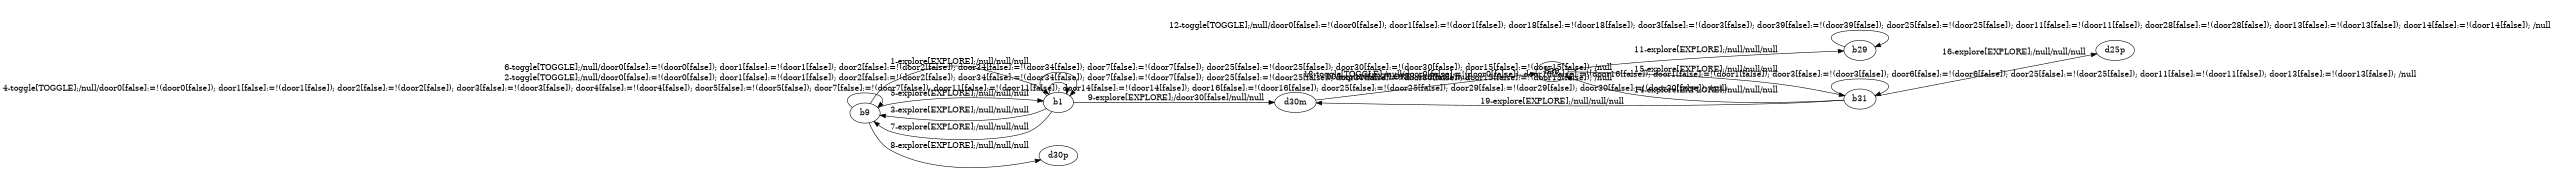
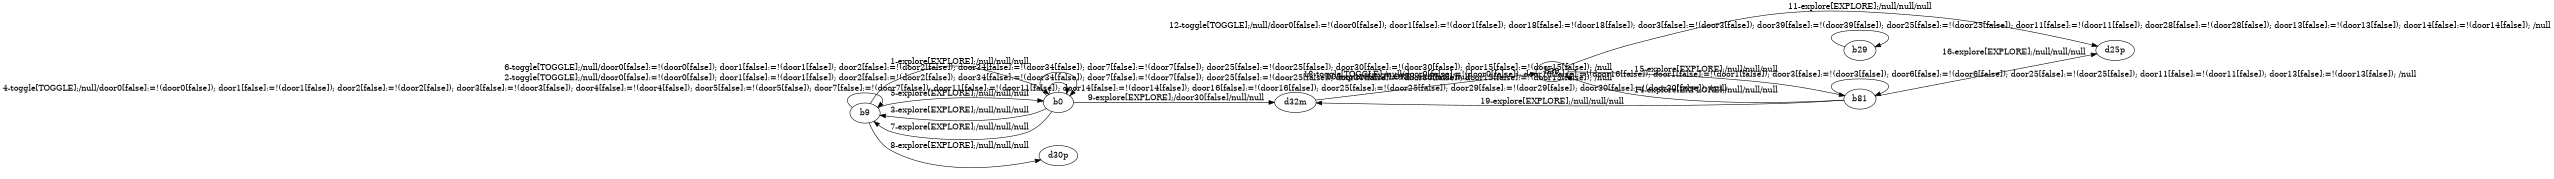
(1703, 58) -> (1827, 11)
(1860, 99) -> (1860, 99)
(1058, 102) -> (1058, 102)
(1295, 102) -> (1295, 102)
